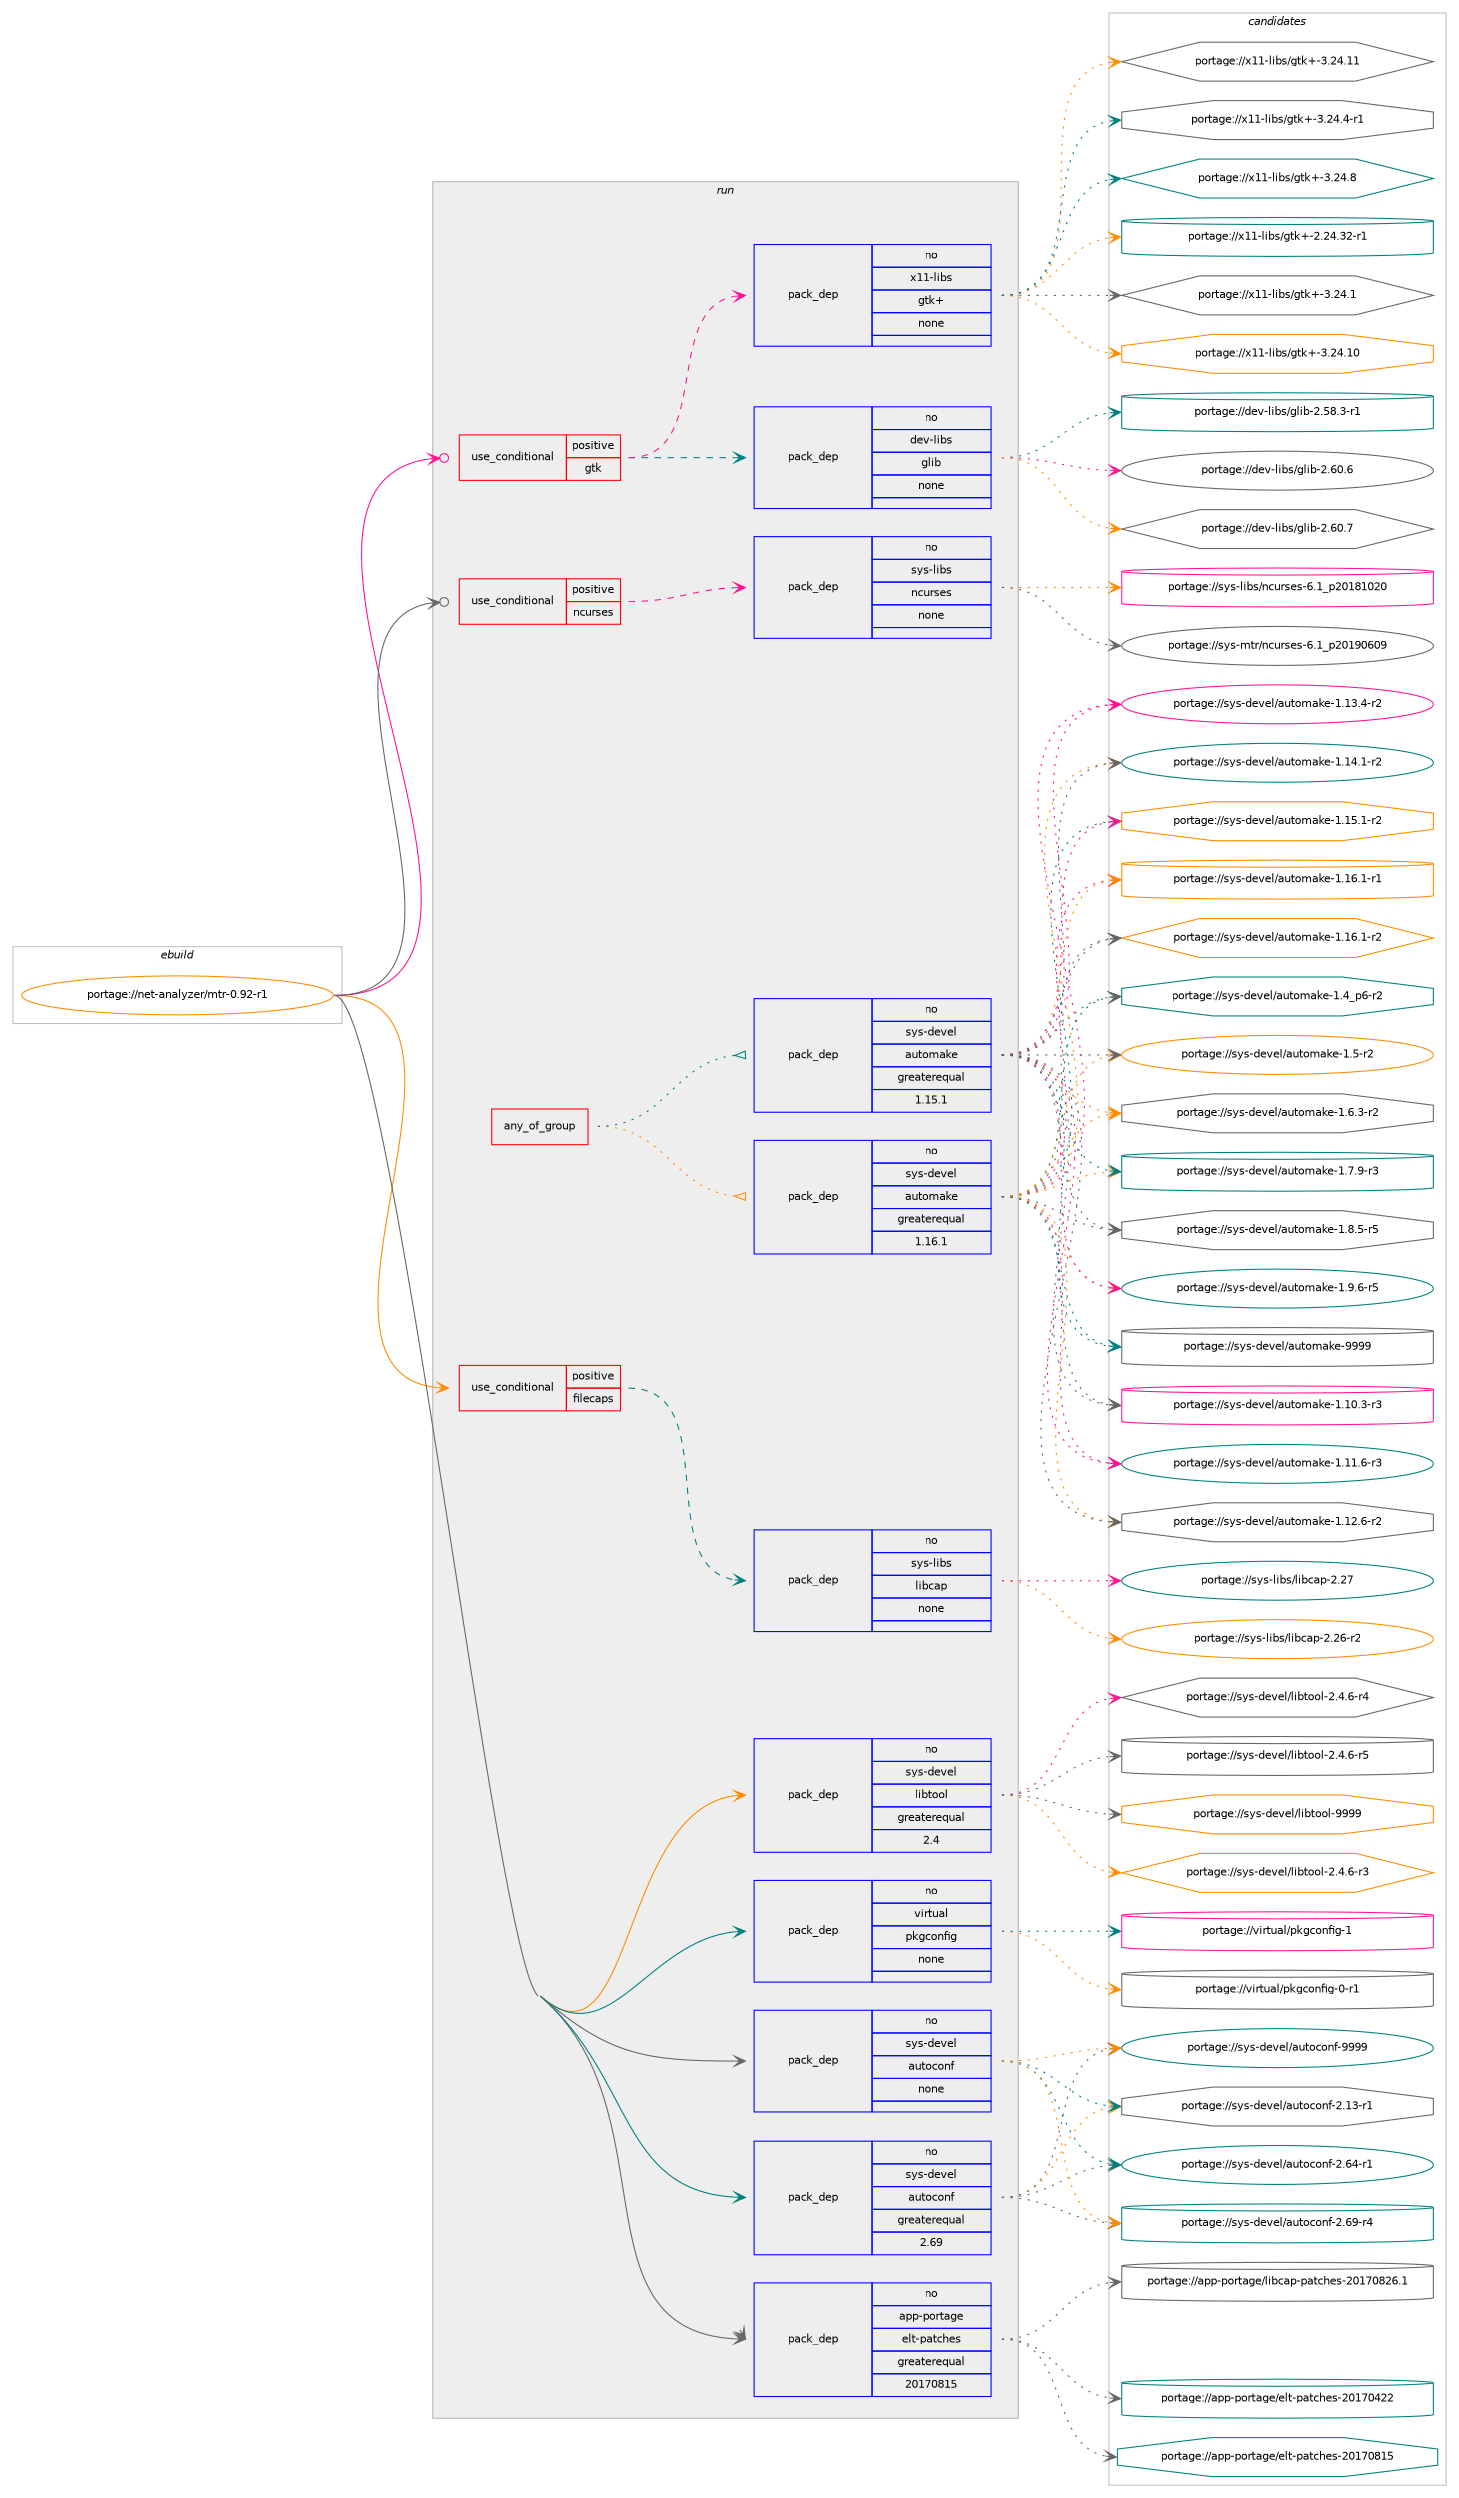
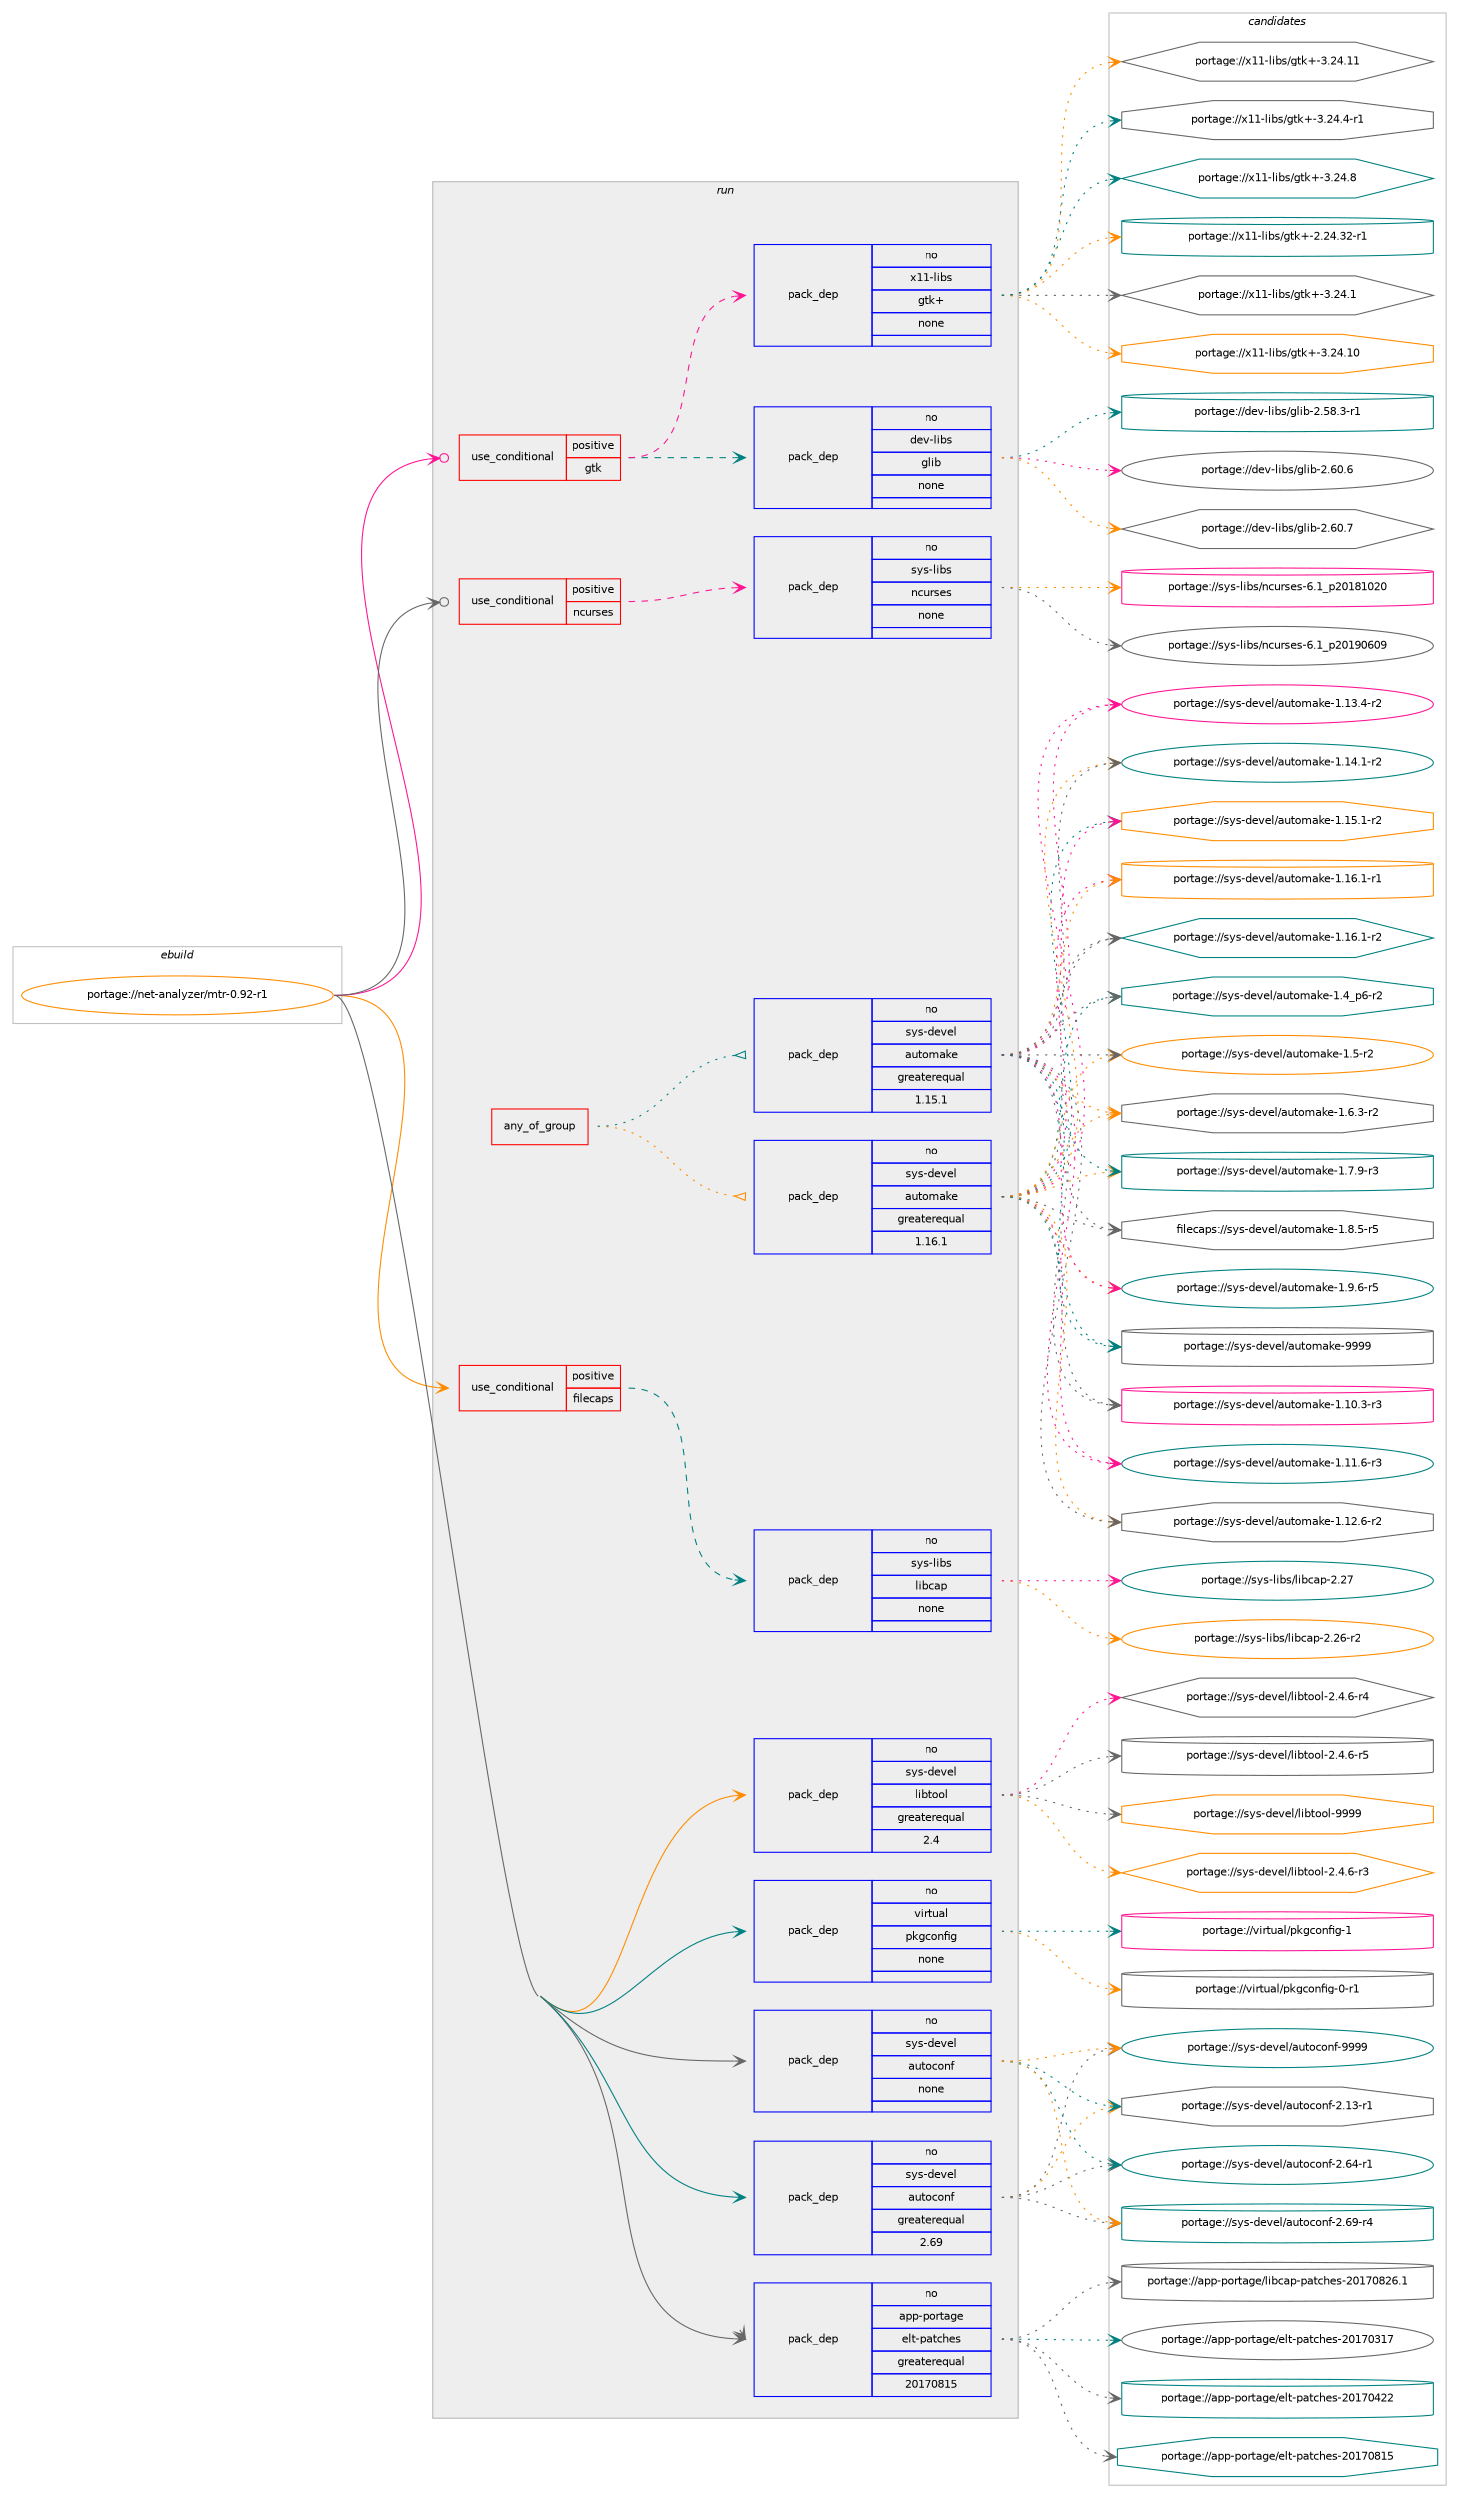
(1278, 646) -> (1278, 646)
(1278, 938) -> (1278, 938)
(1278, 1230) -> (1278, 1230)
none -> (1278, 2340)
